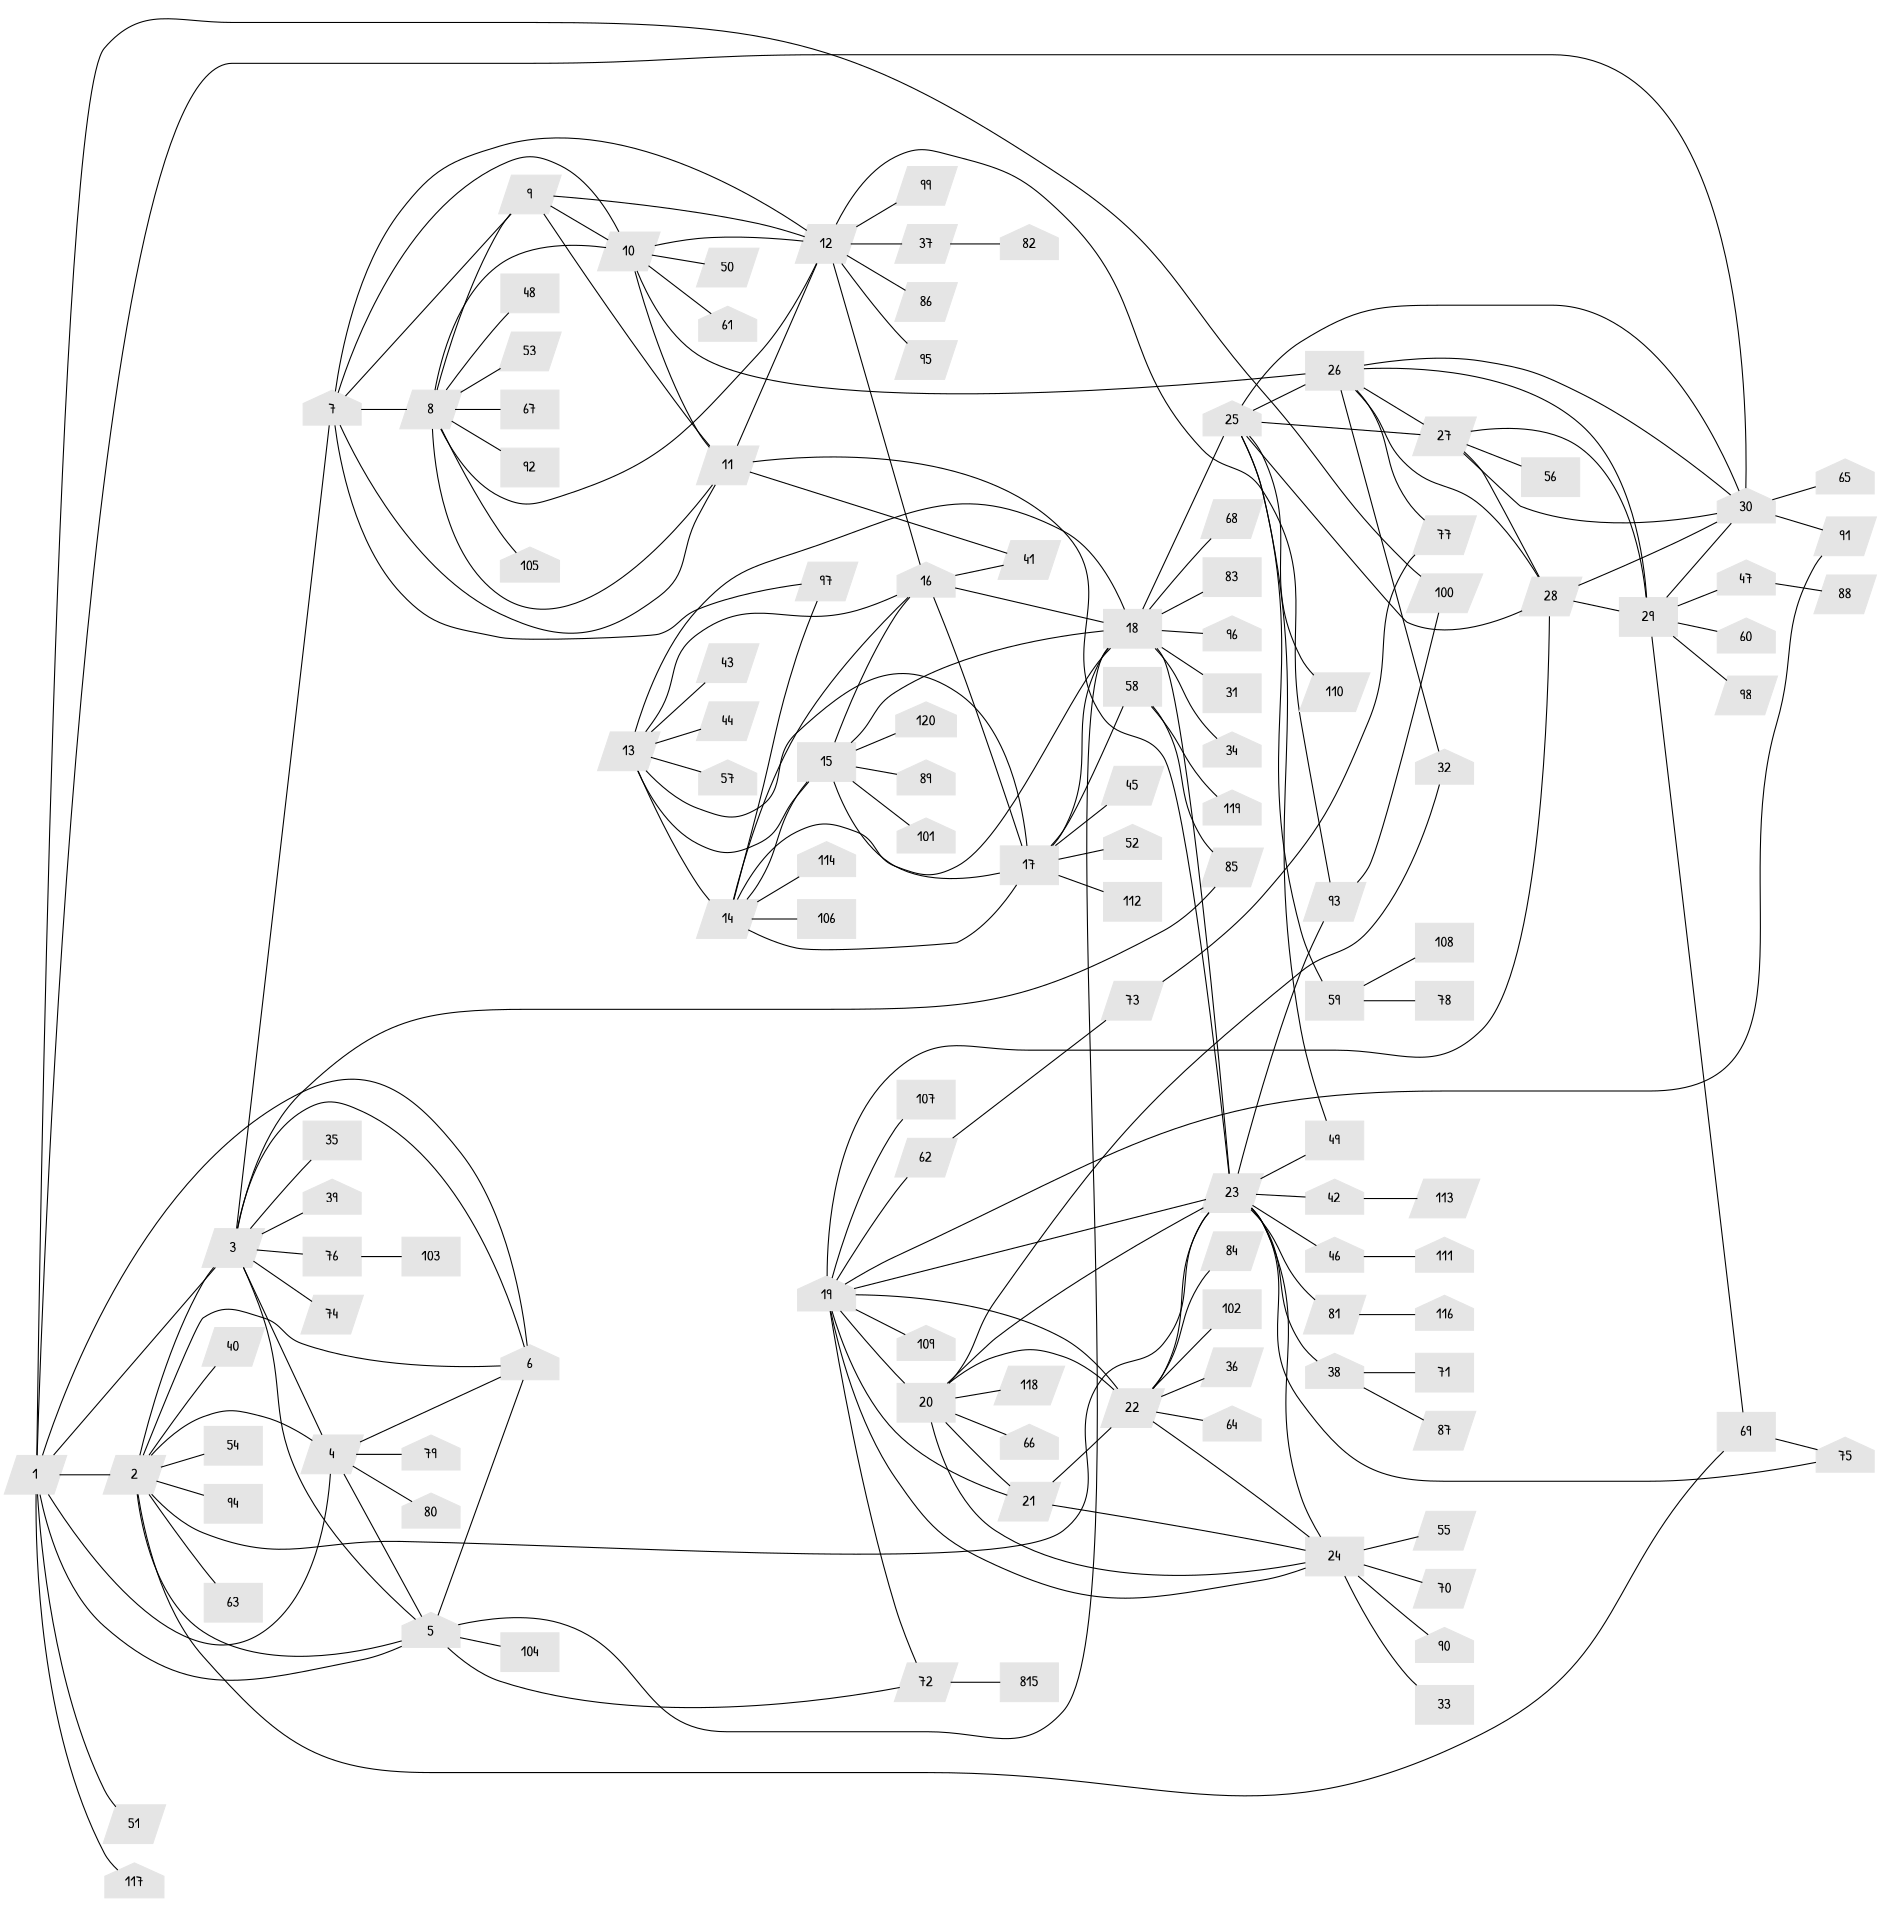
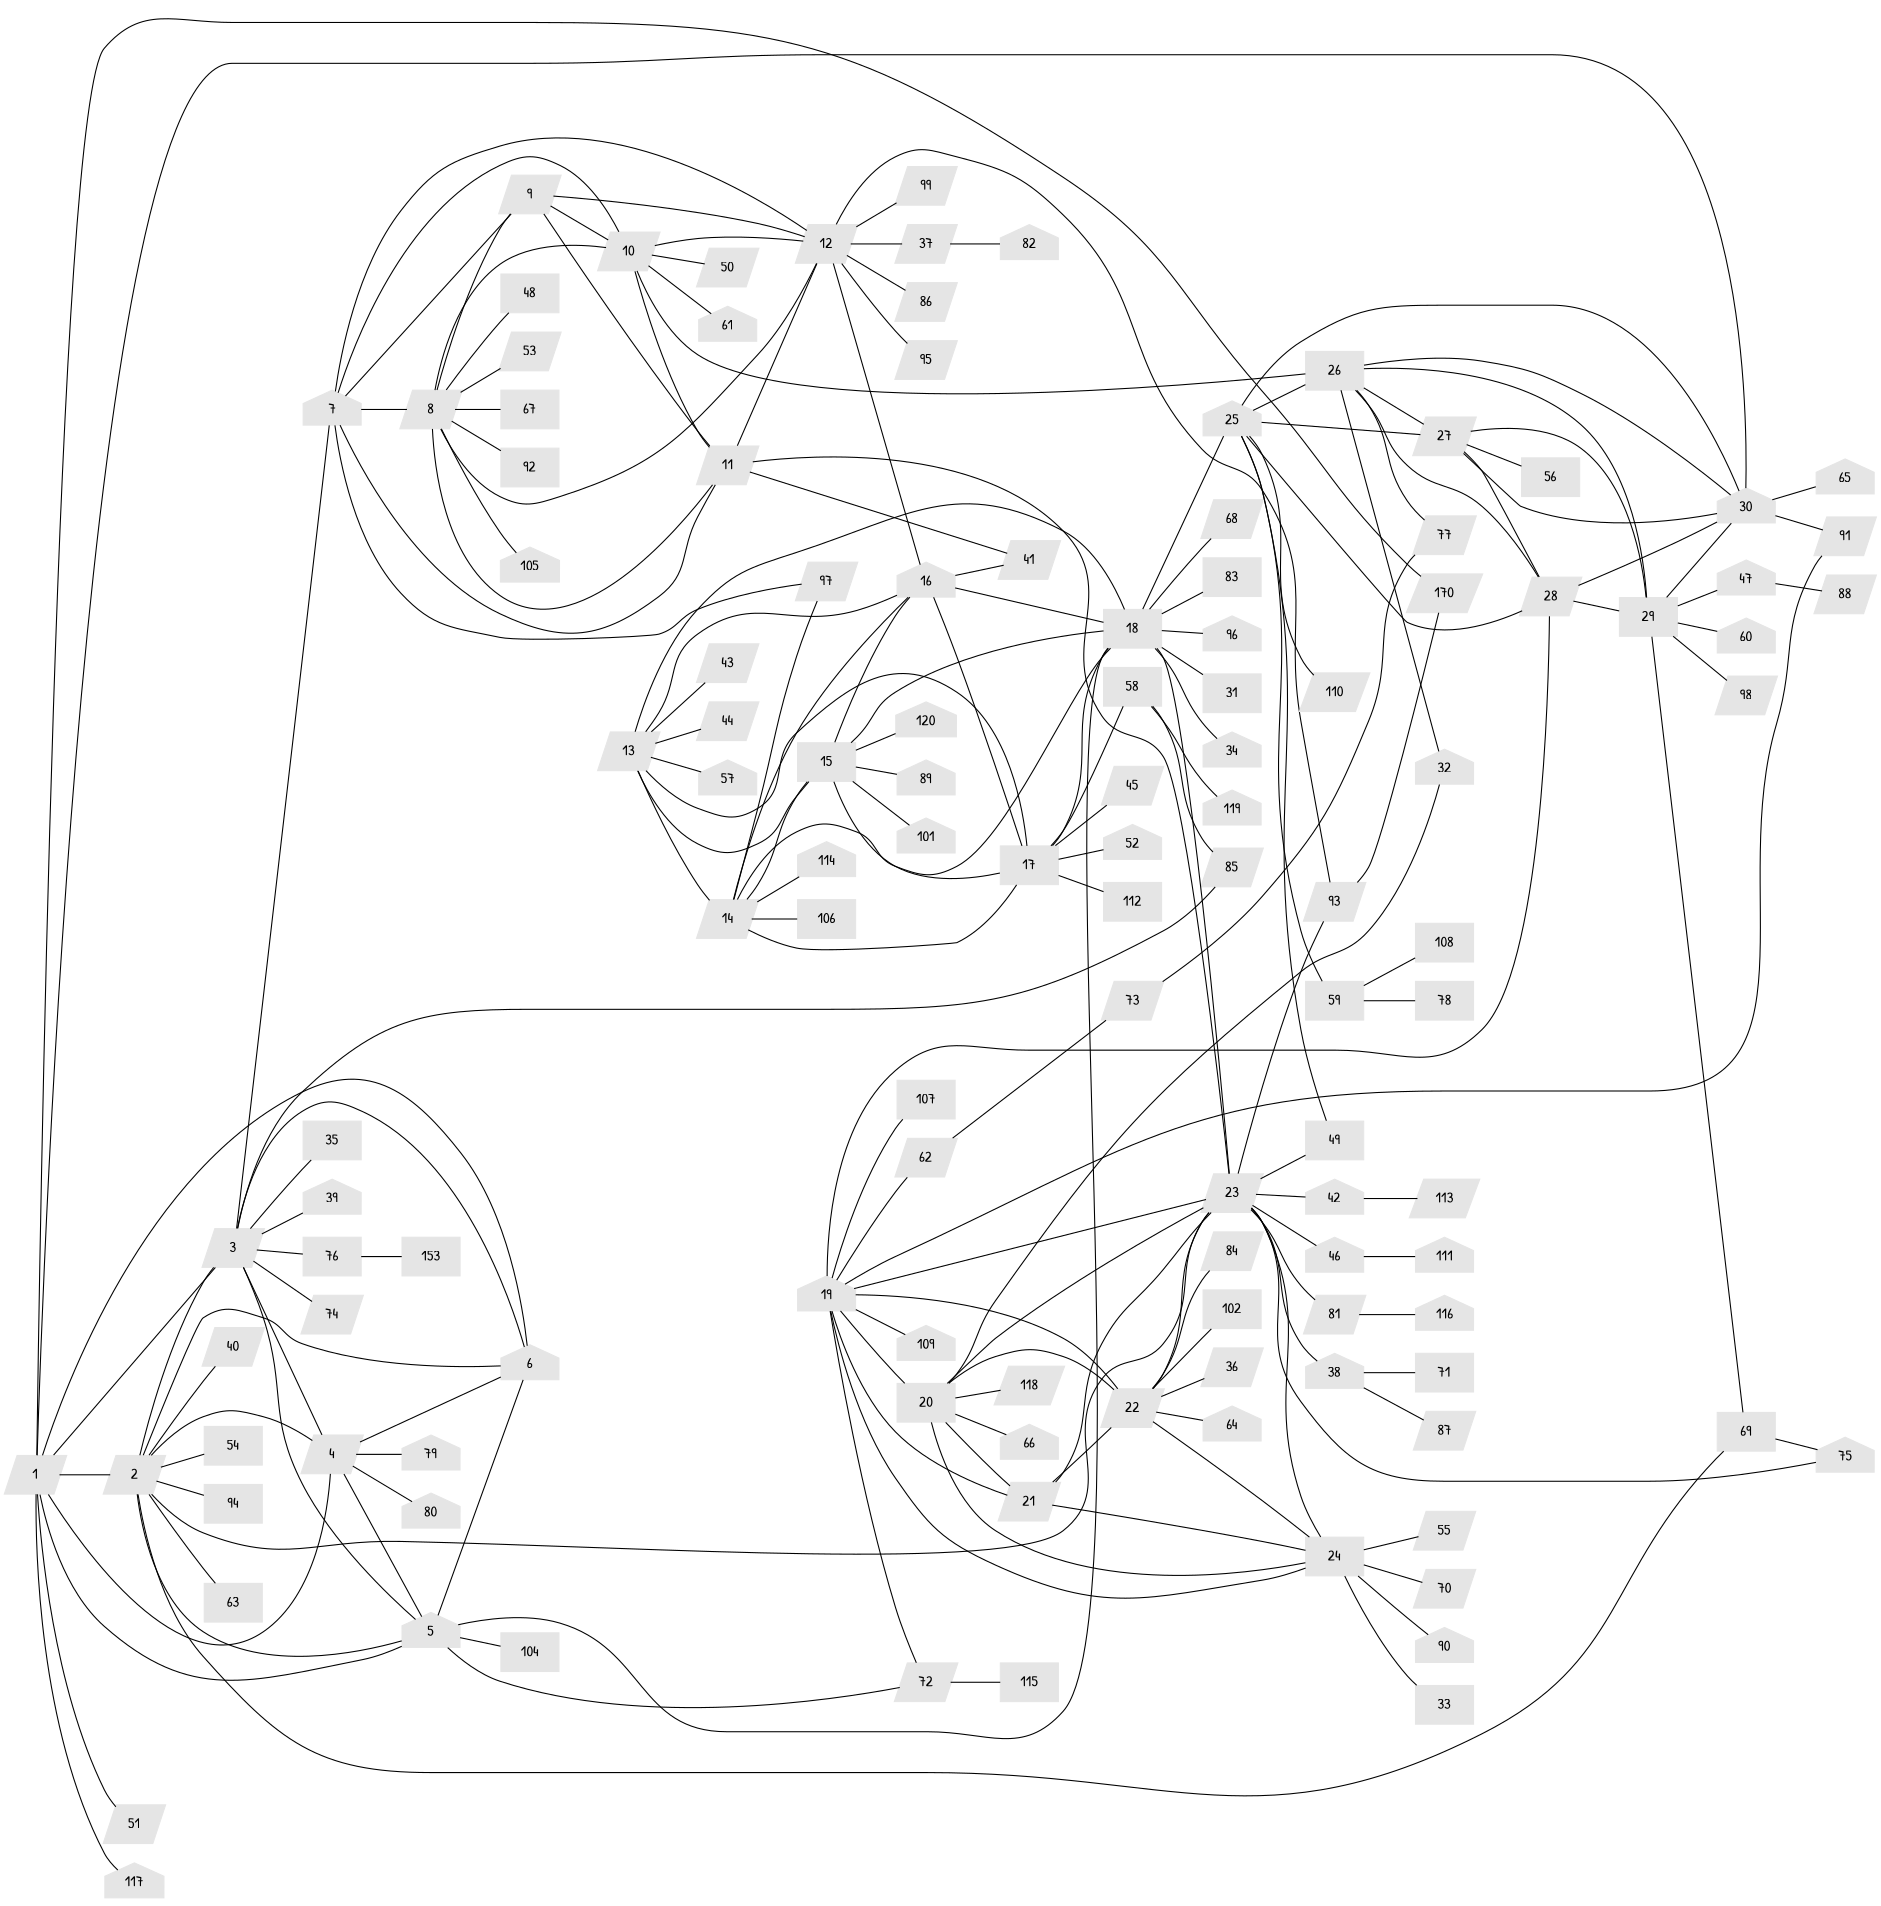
(1444, 593) -> (1444, 593)
(431, 1257) -> (431, 1257)
none -> (1108, 1334)
(1029, 1682) -> (1029, 1682)
